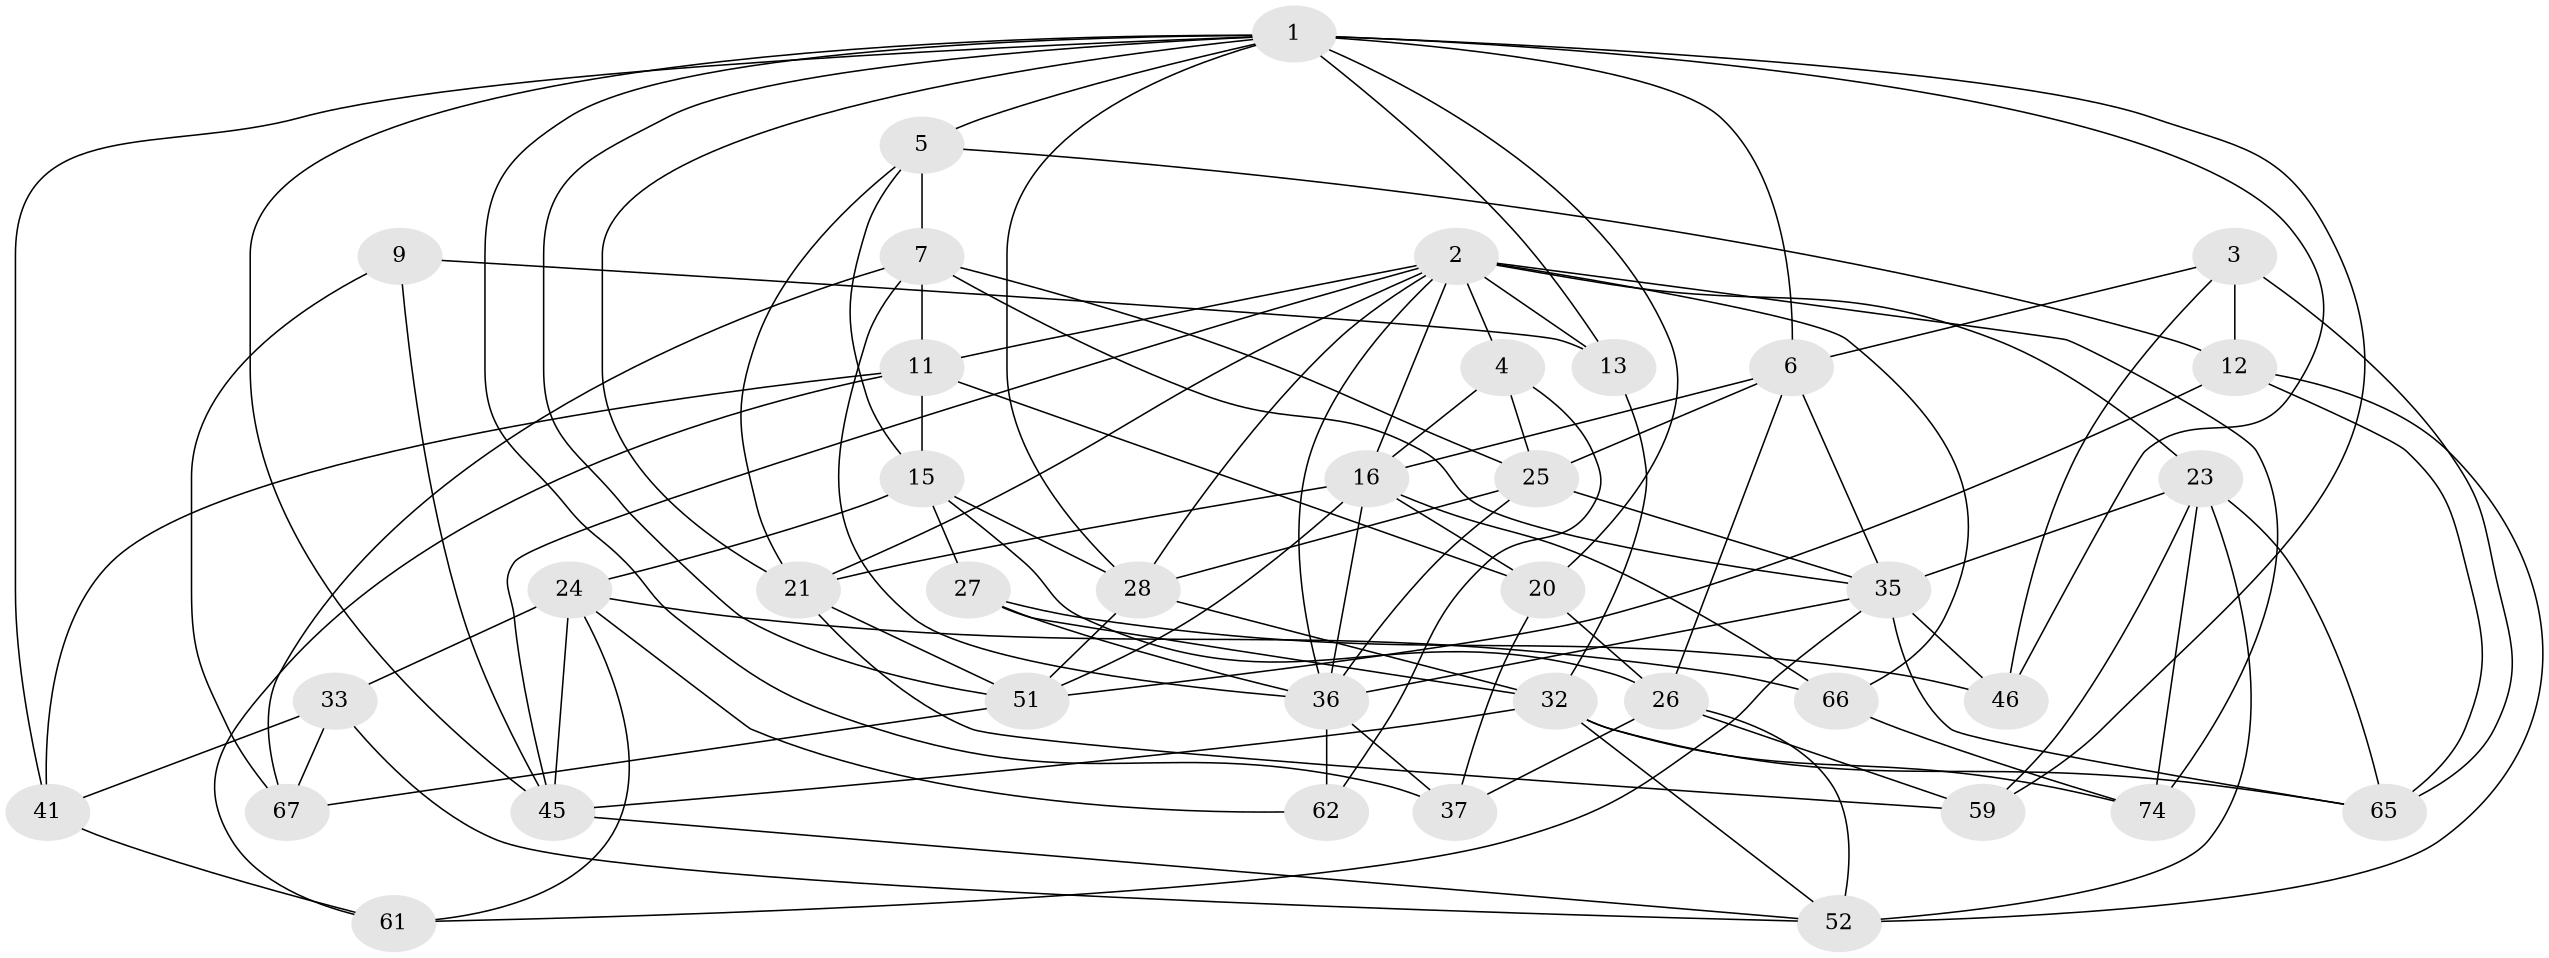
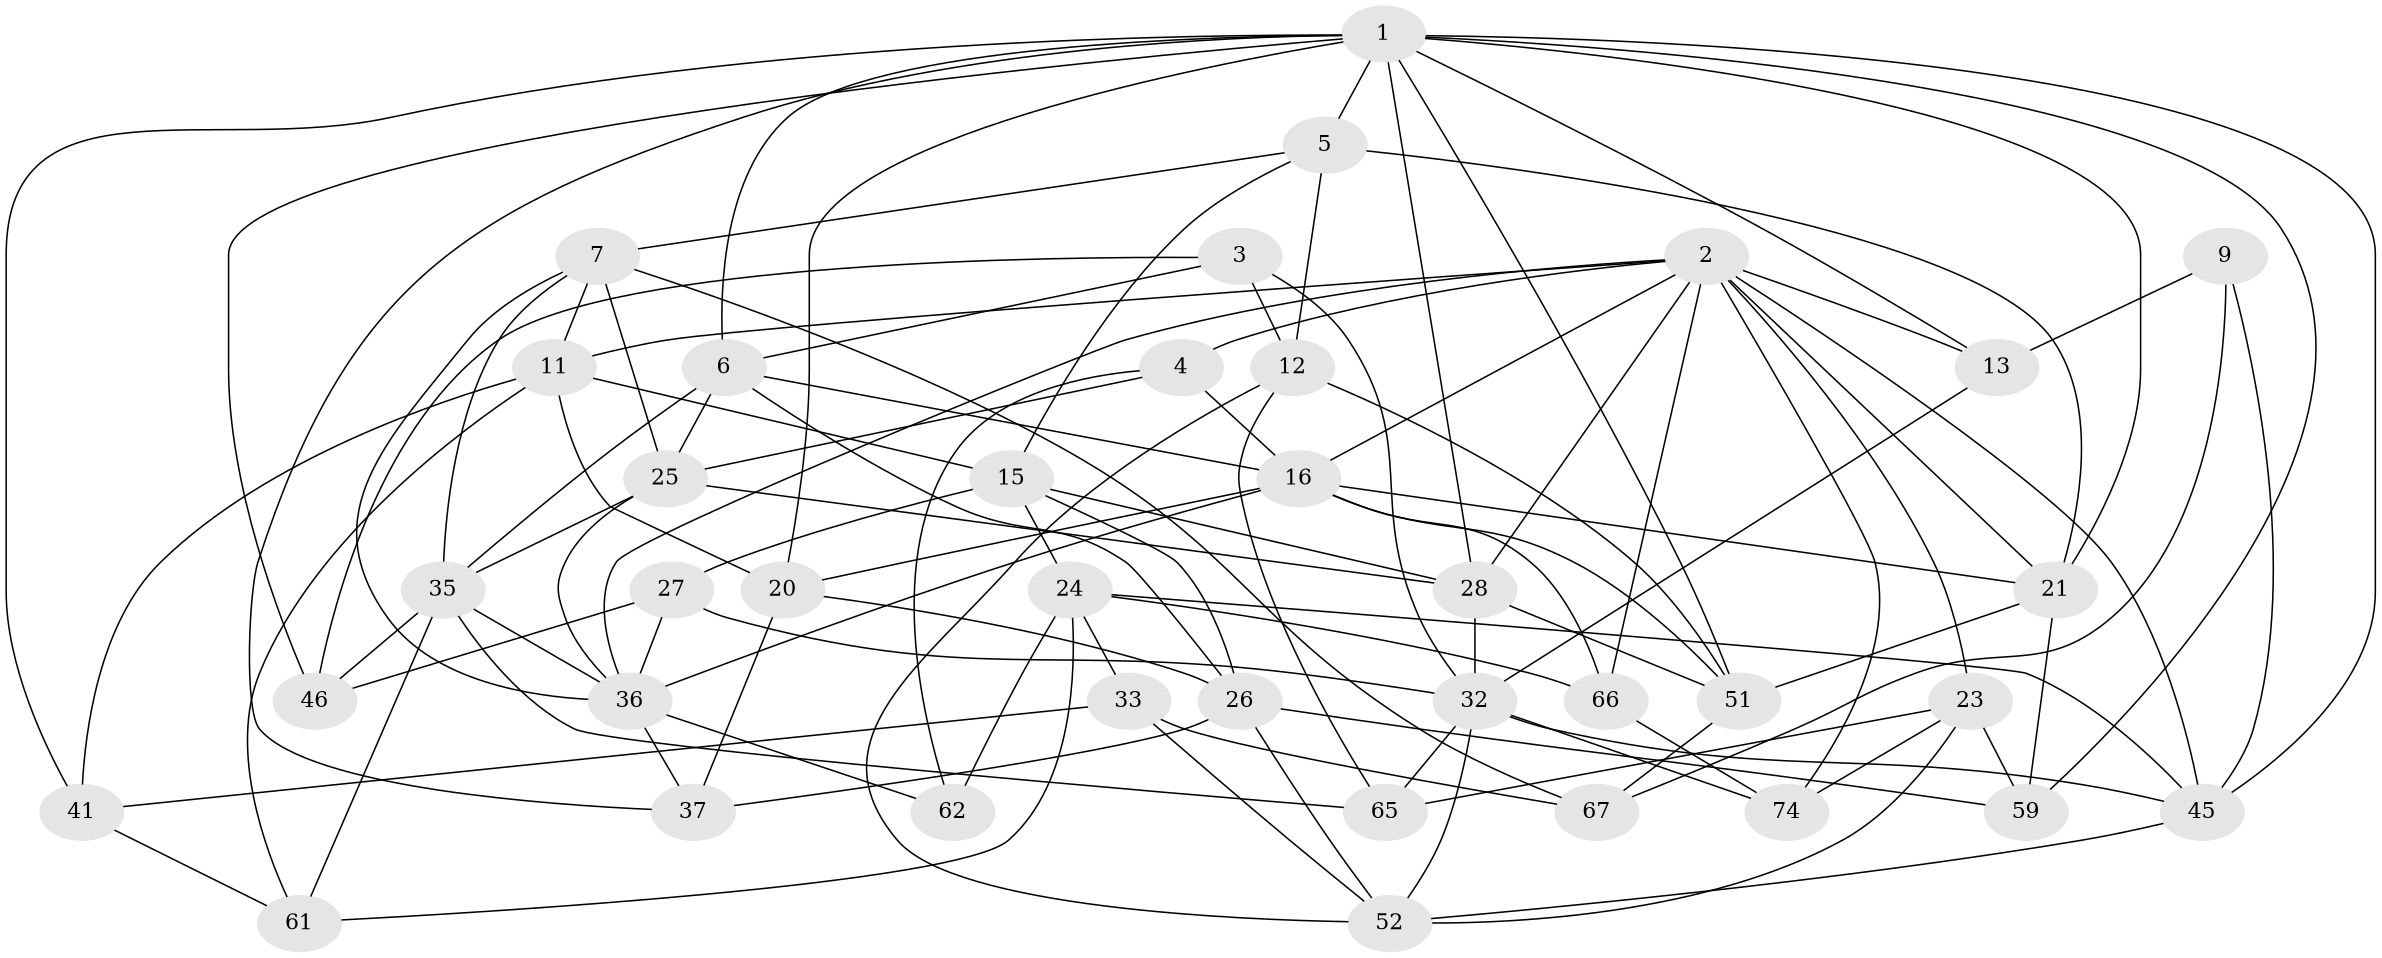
(2481, 513) -> (1389, 460)
(2057, 530) -> none
